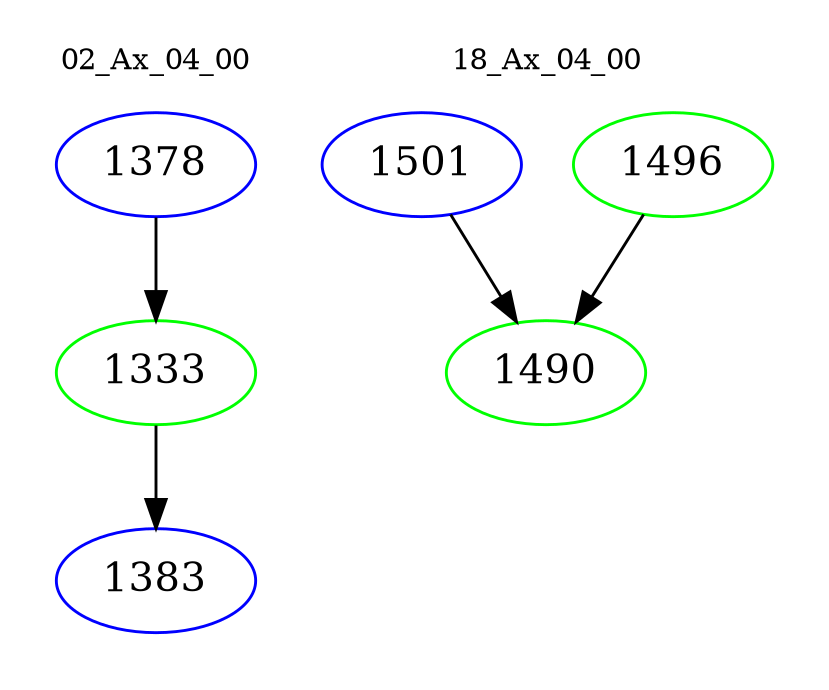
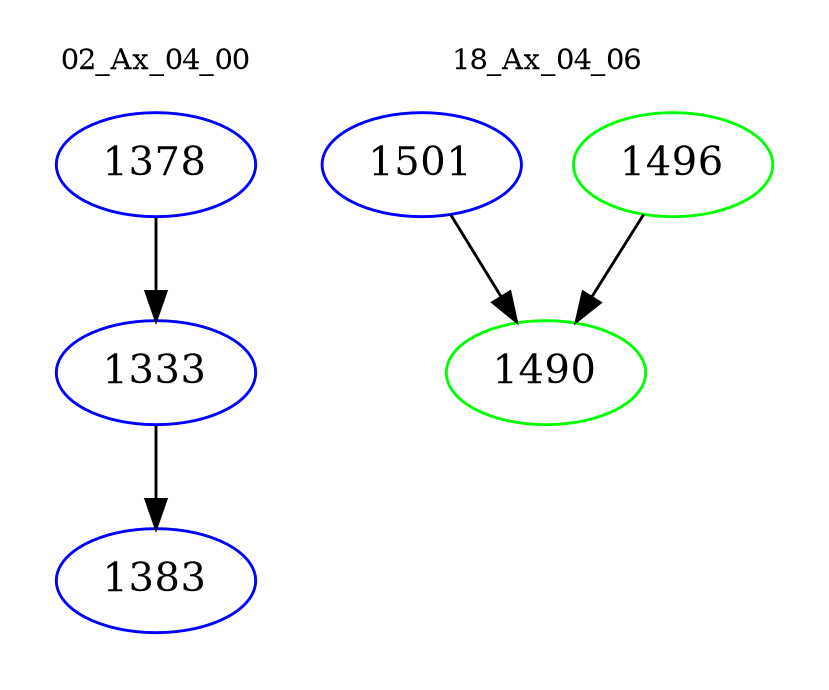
(547, 62) -> (547, 62)
(156, 373) -> (156, 373)
